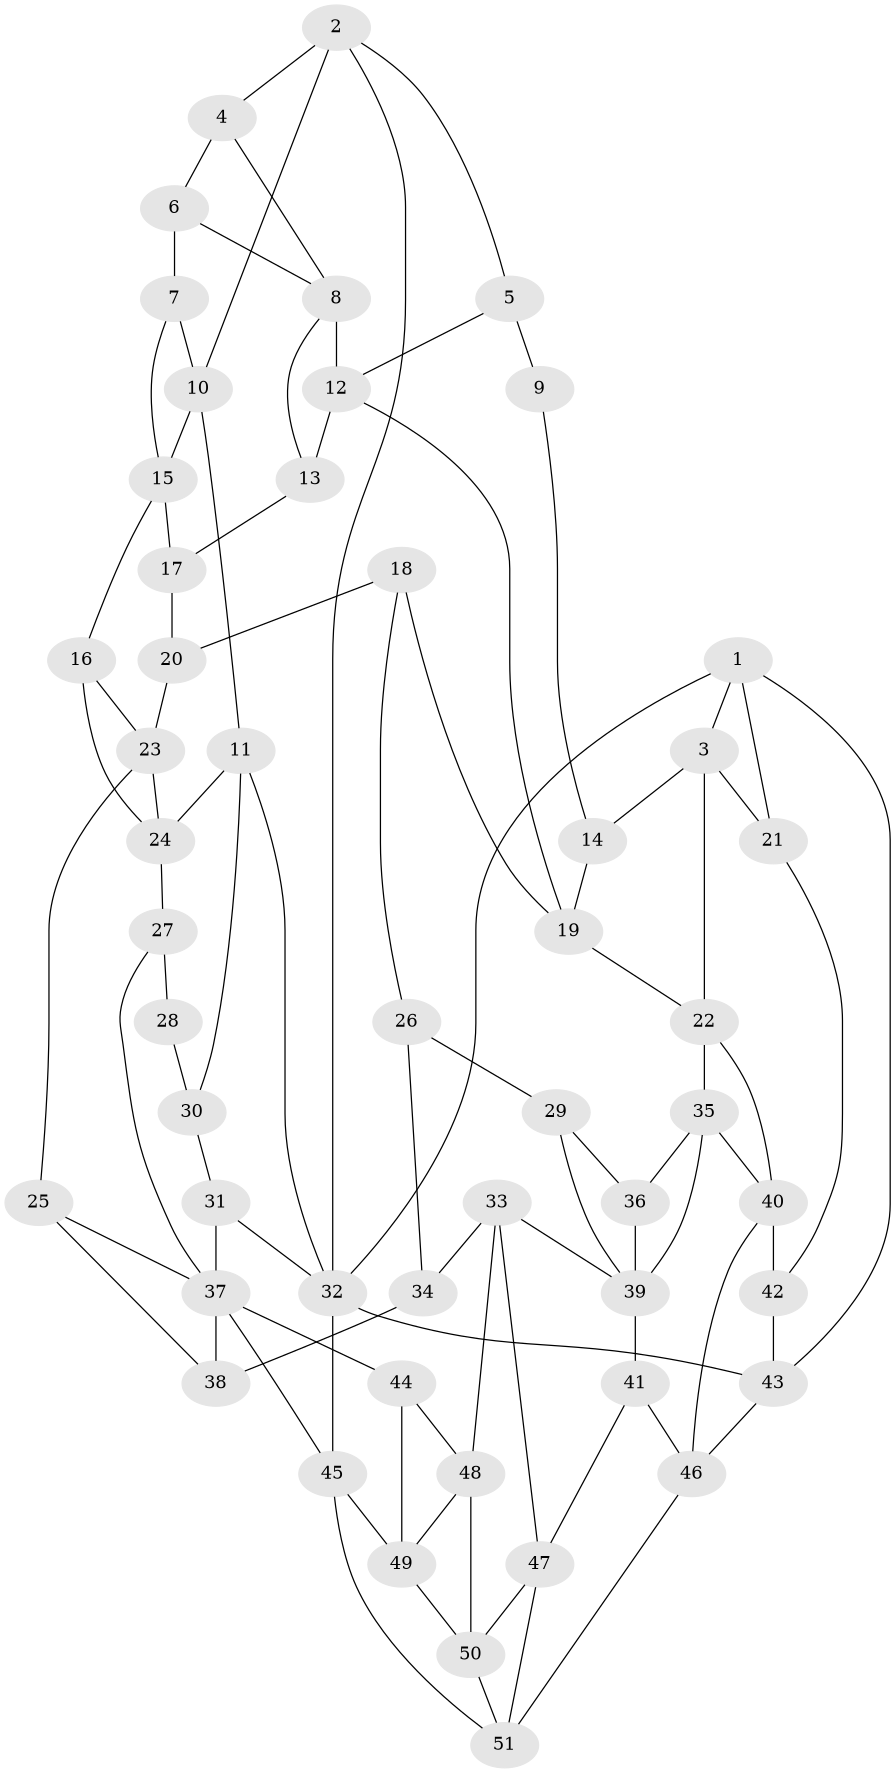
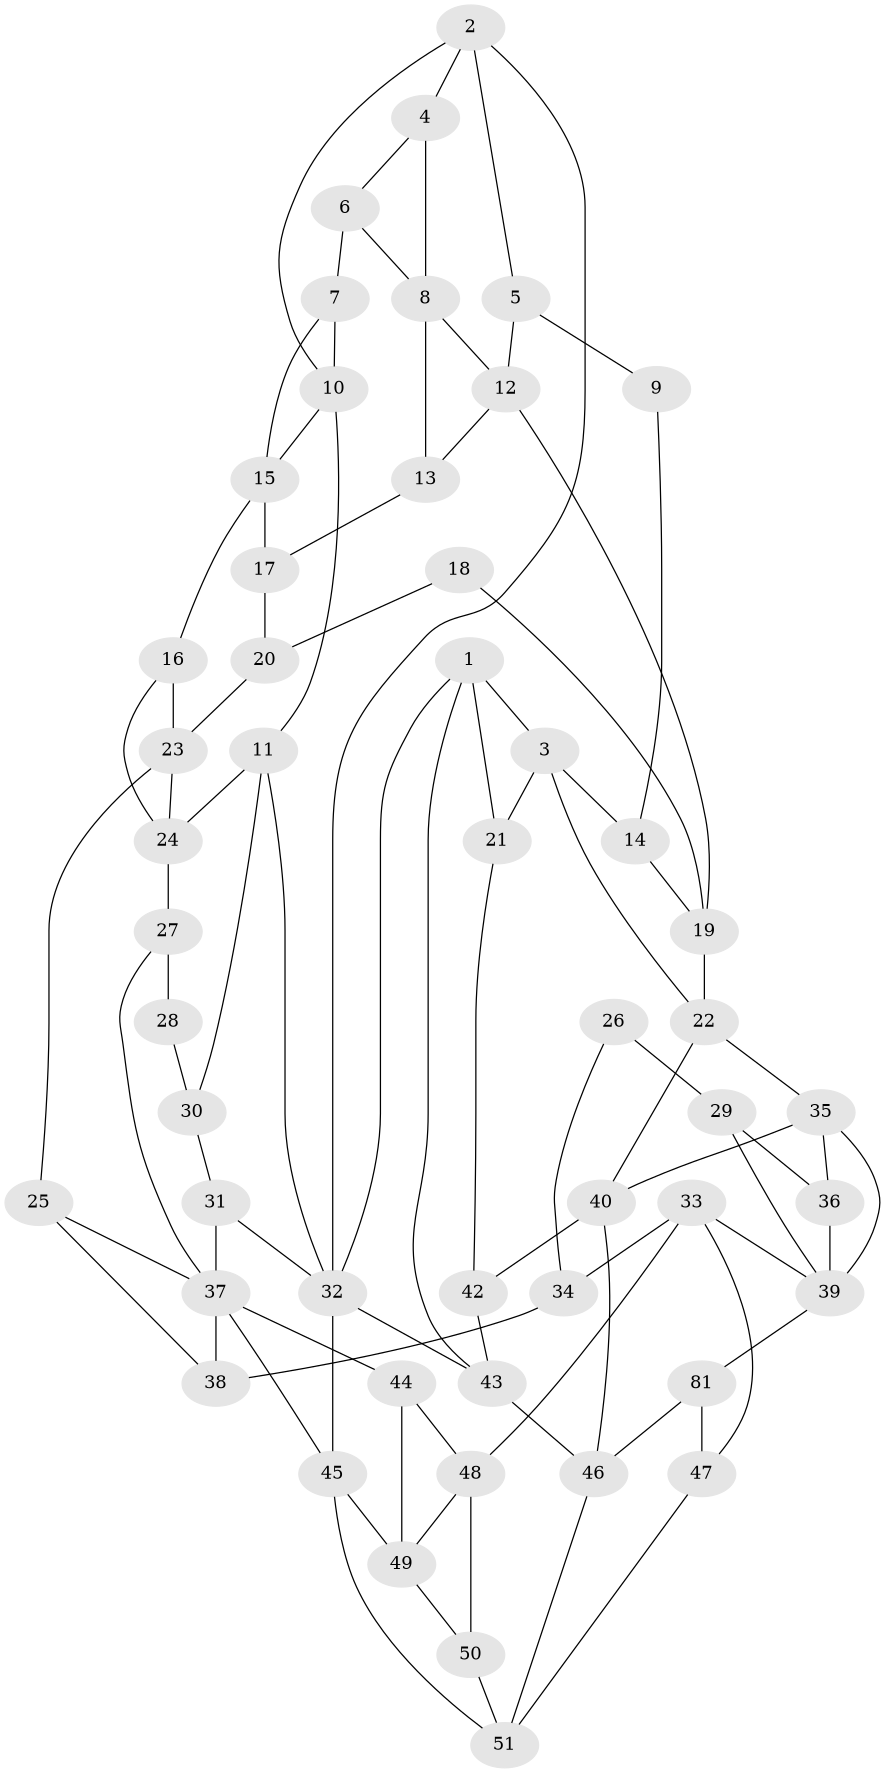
(380, 796) -> none
(635, 1384) -> (702, 1384)
(505, 1610) -> none
